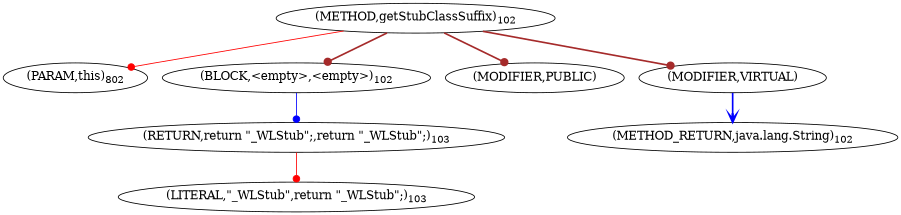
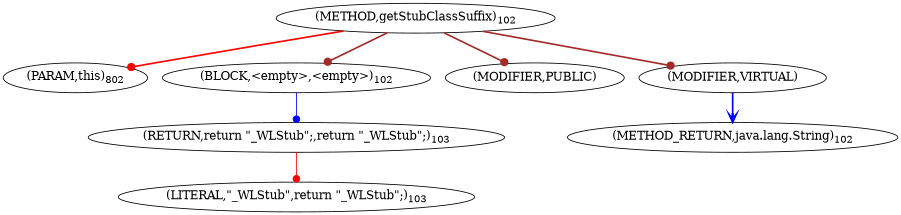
(239, 49) -> (239, 49)
